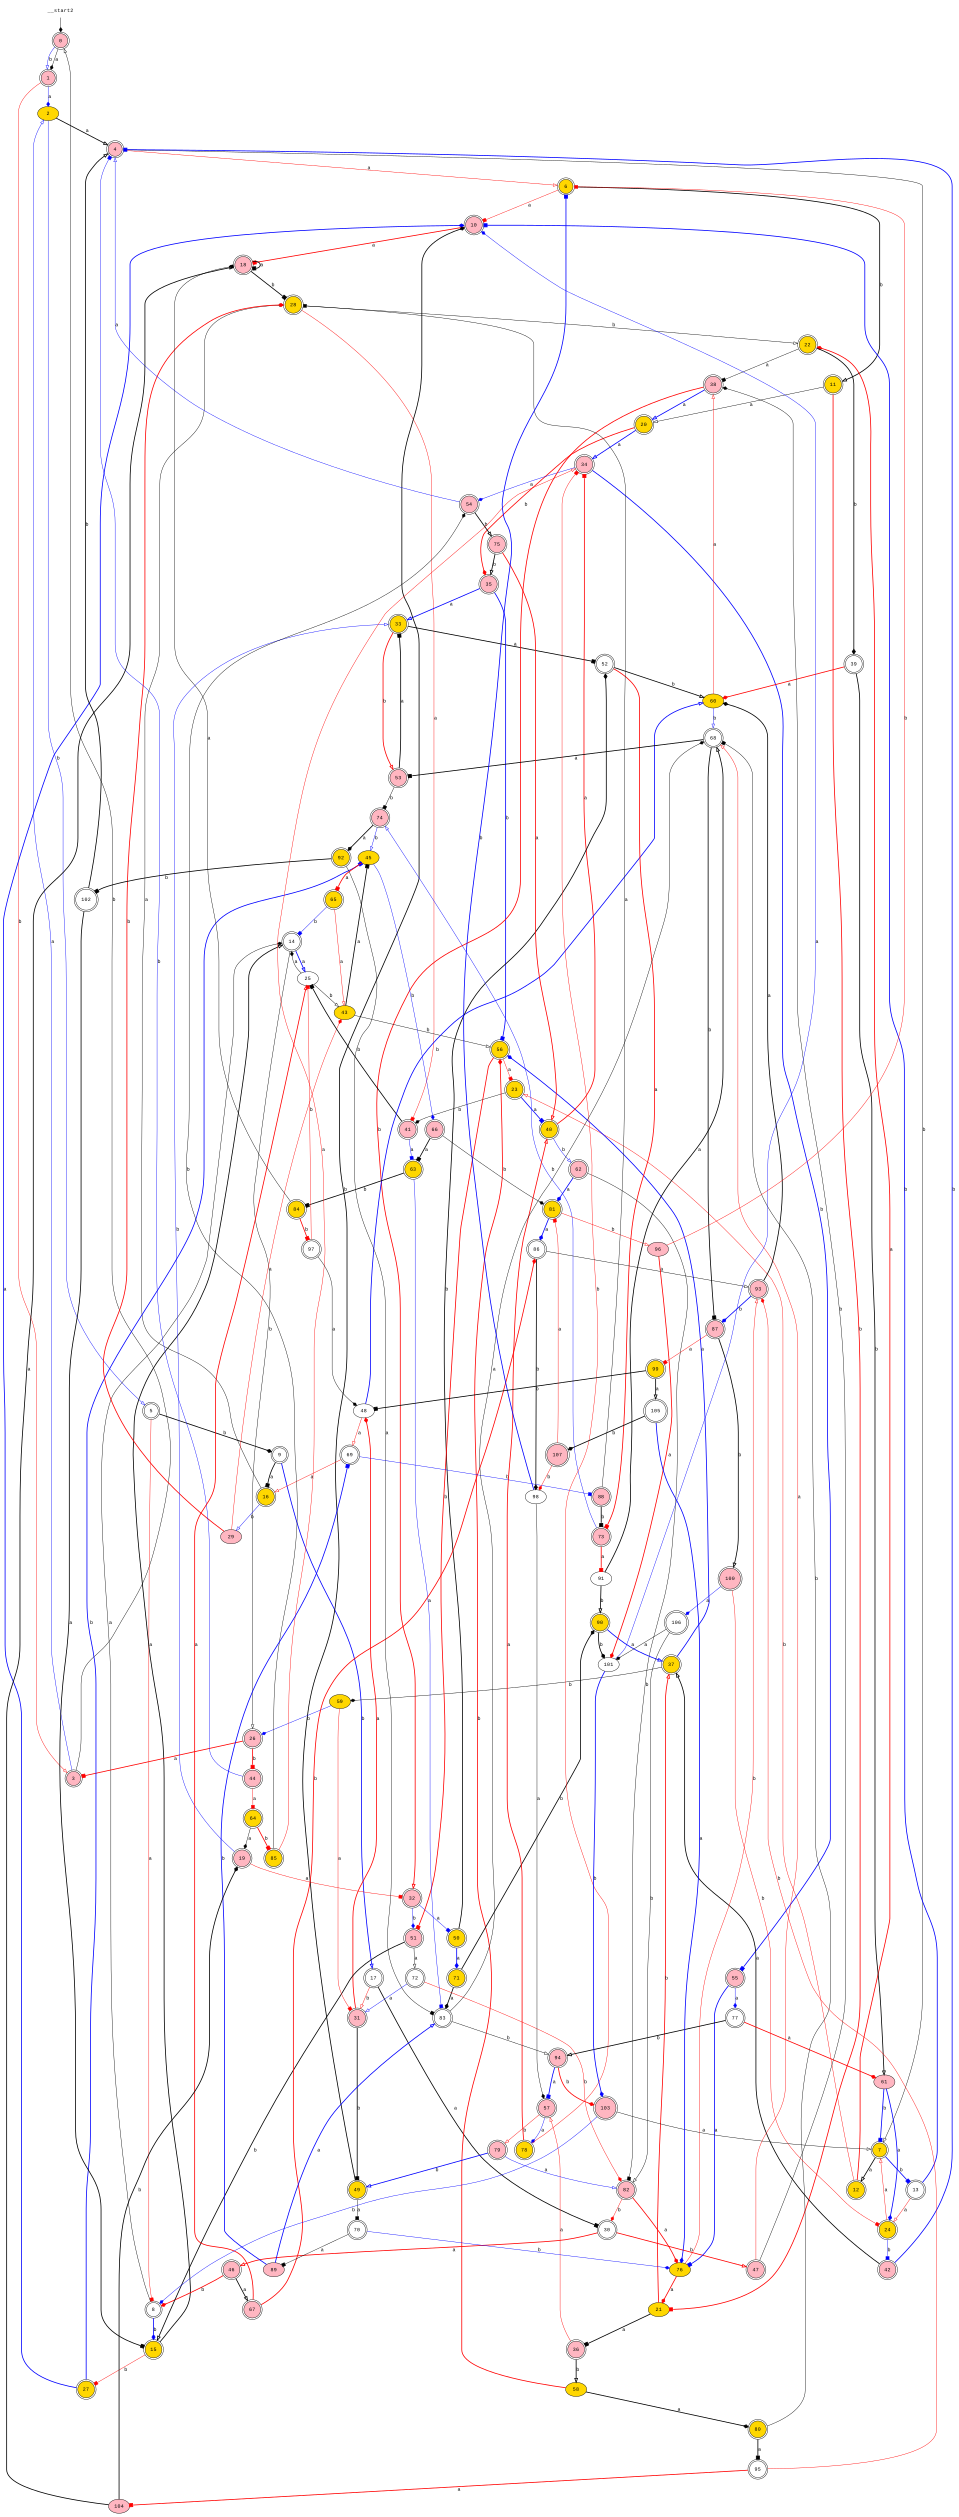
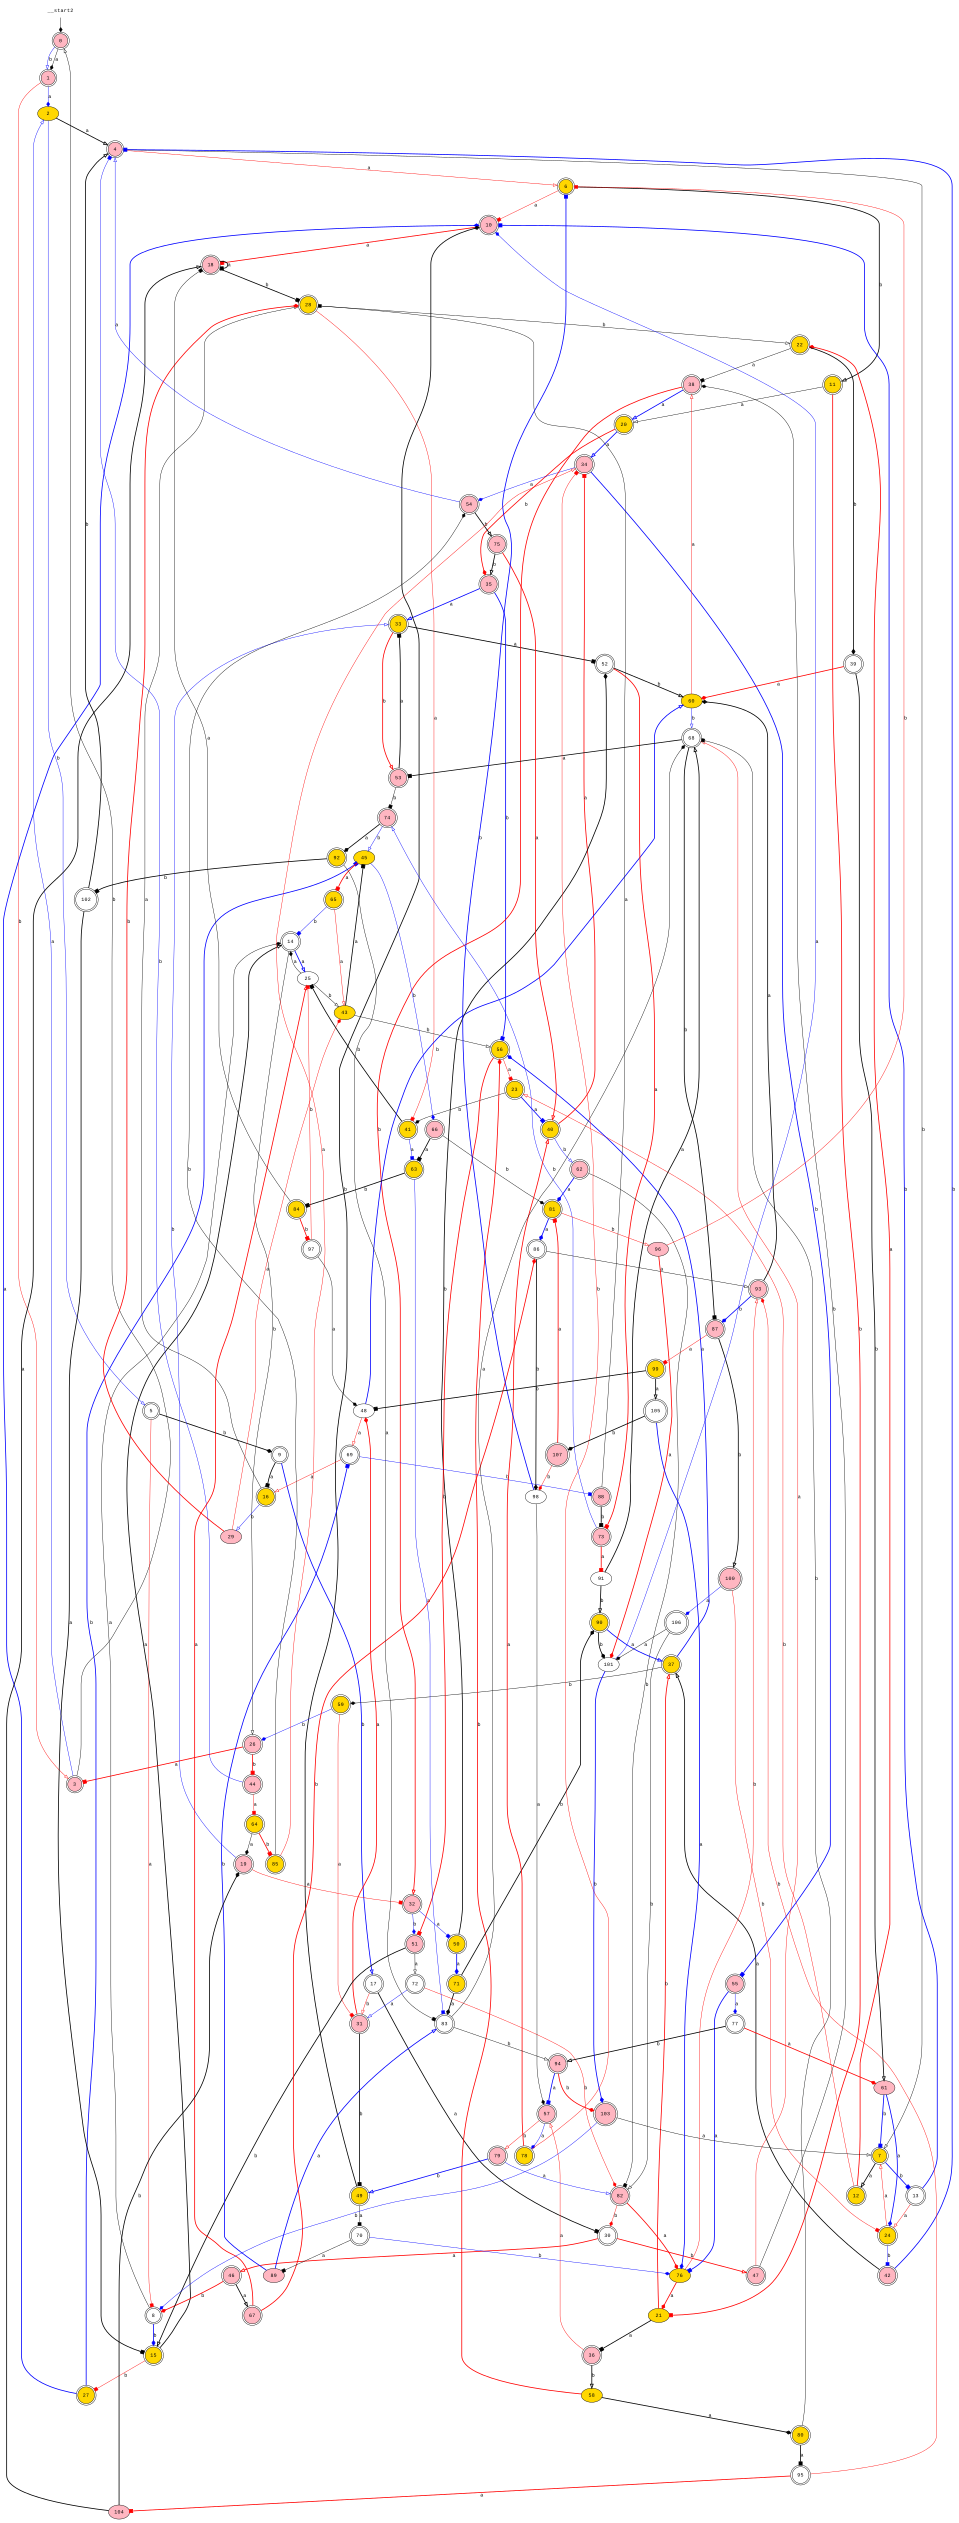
(408, 1129) -> (408, 1129)
(558, 1333) -> (558, 1333)
(340, 1702) -> (341, 1704)
